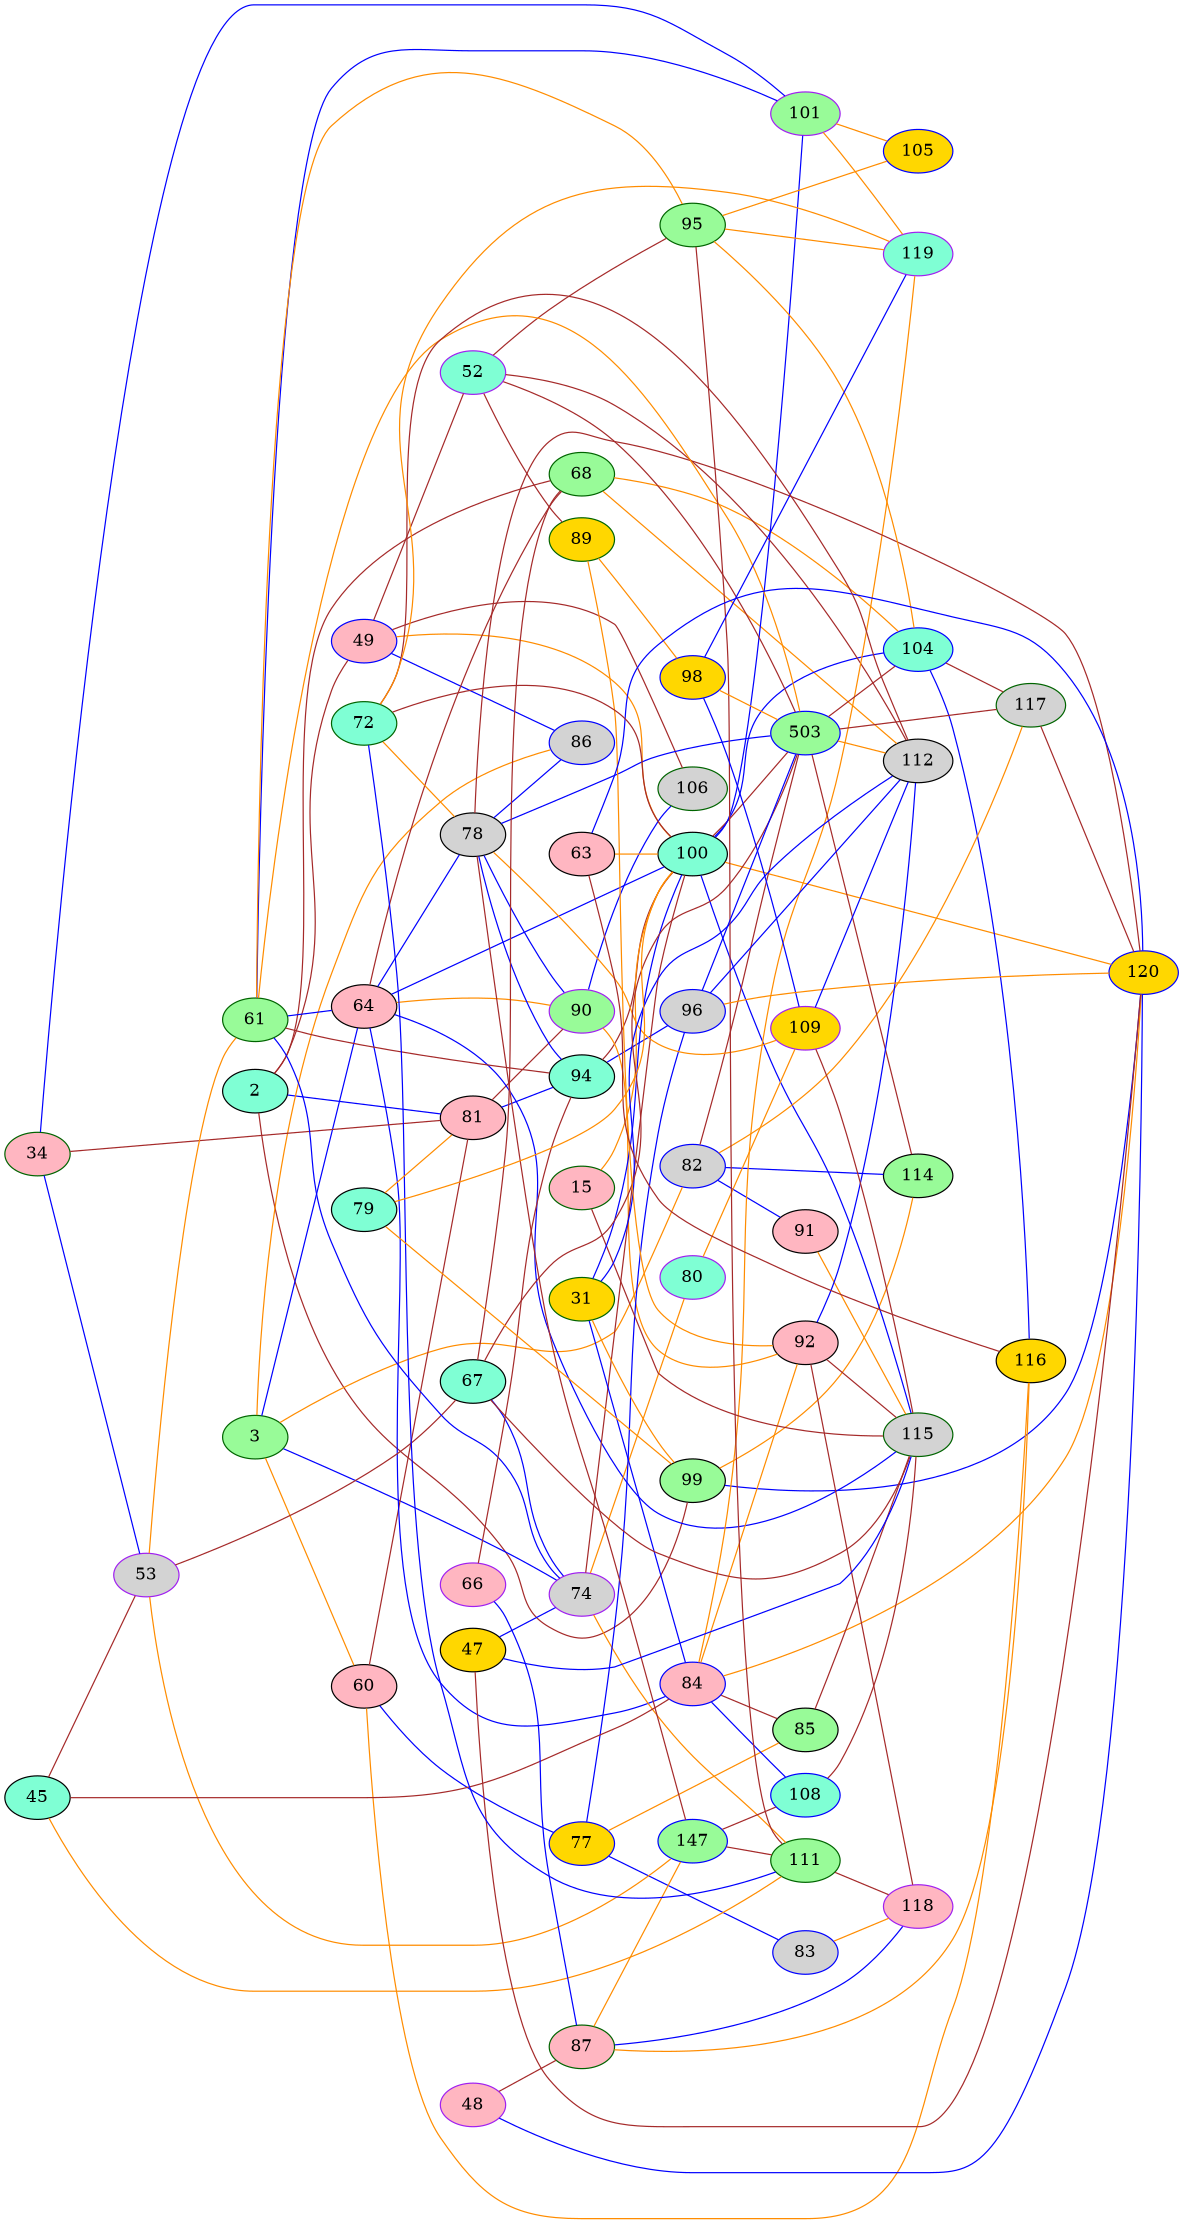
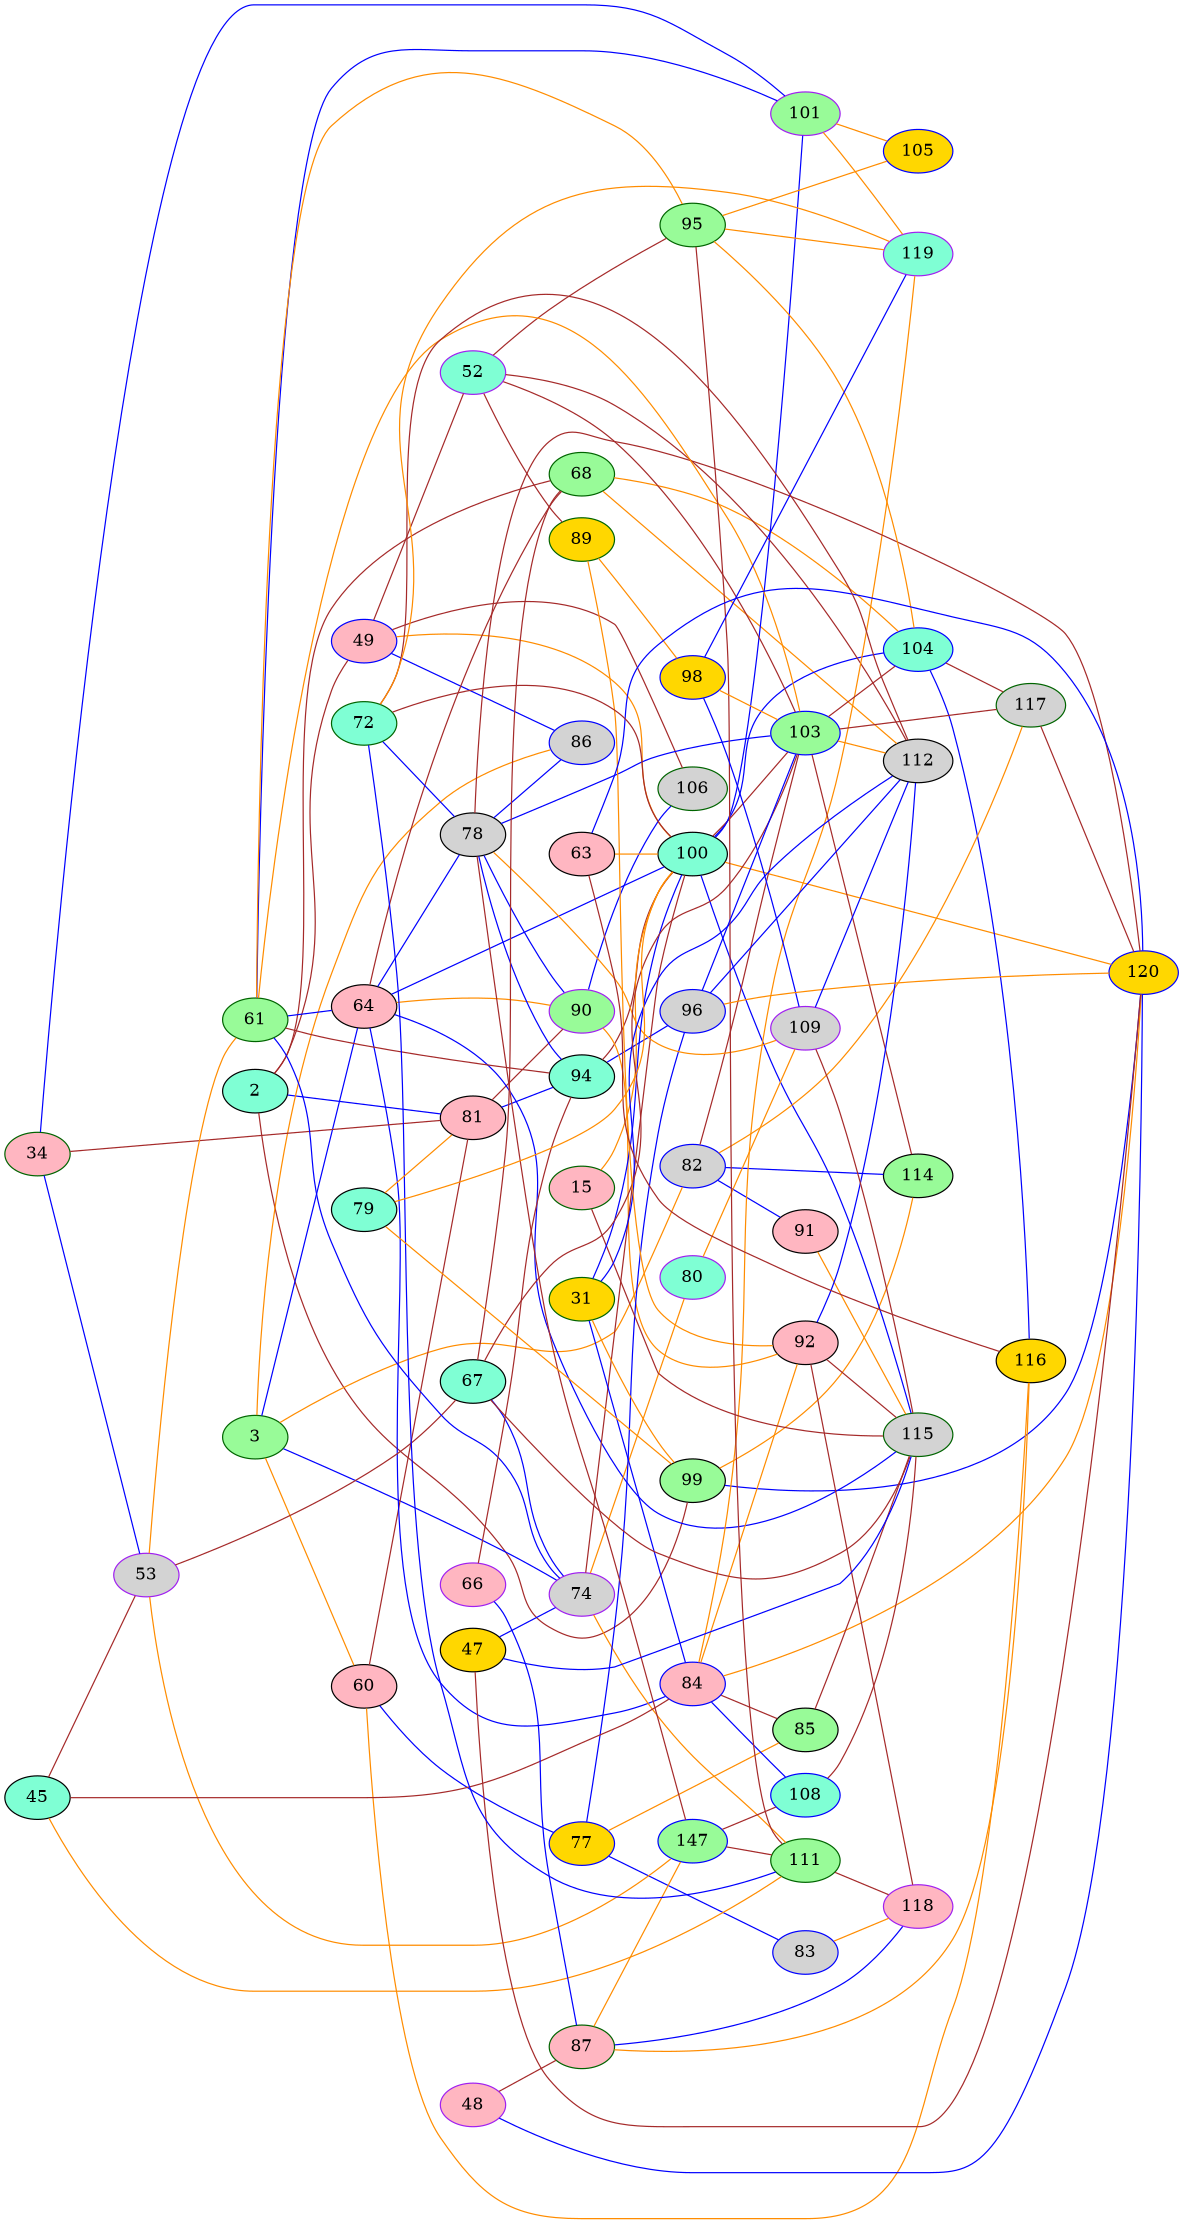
(805, 733) -> (805, 733)
(419, 779) -> (419, 779)
(805, 1028) -> (805, 1028)
